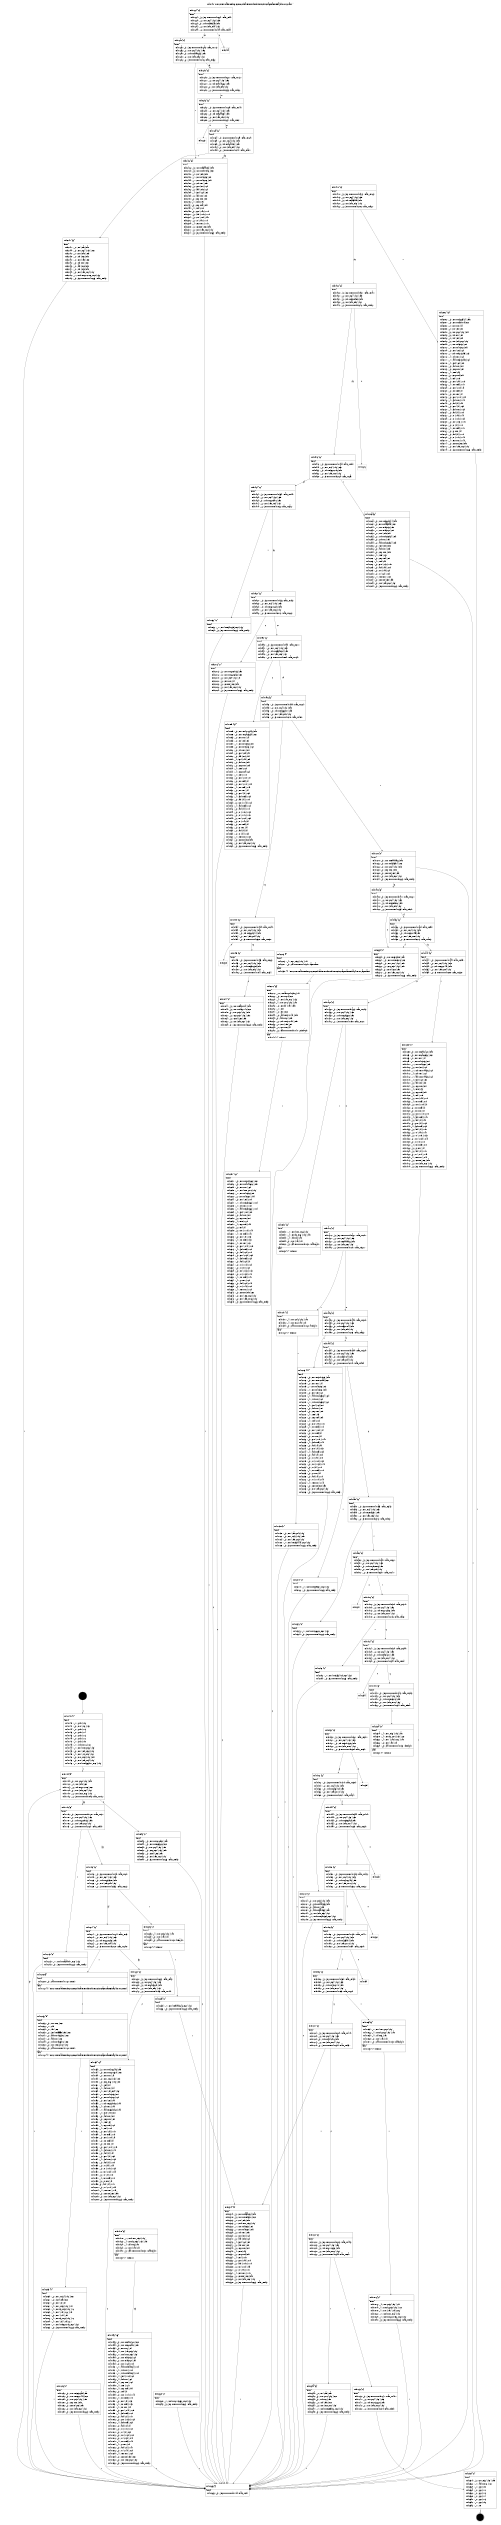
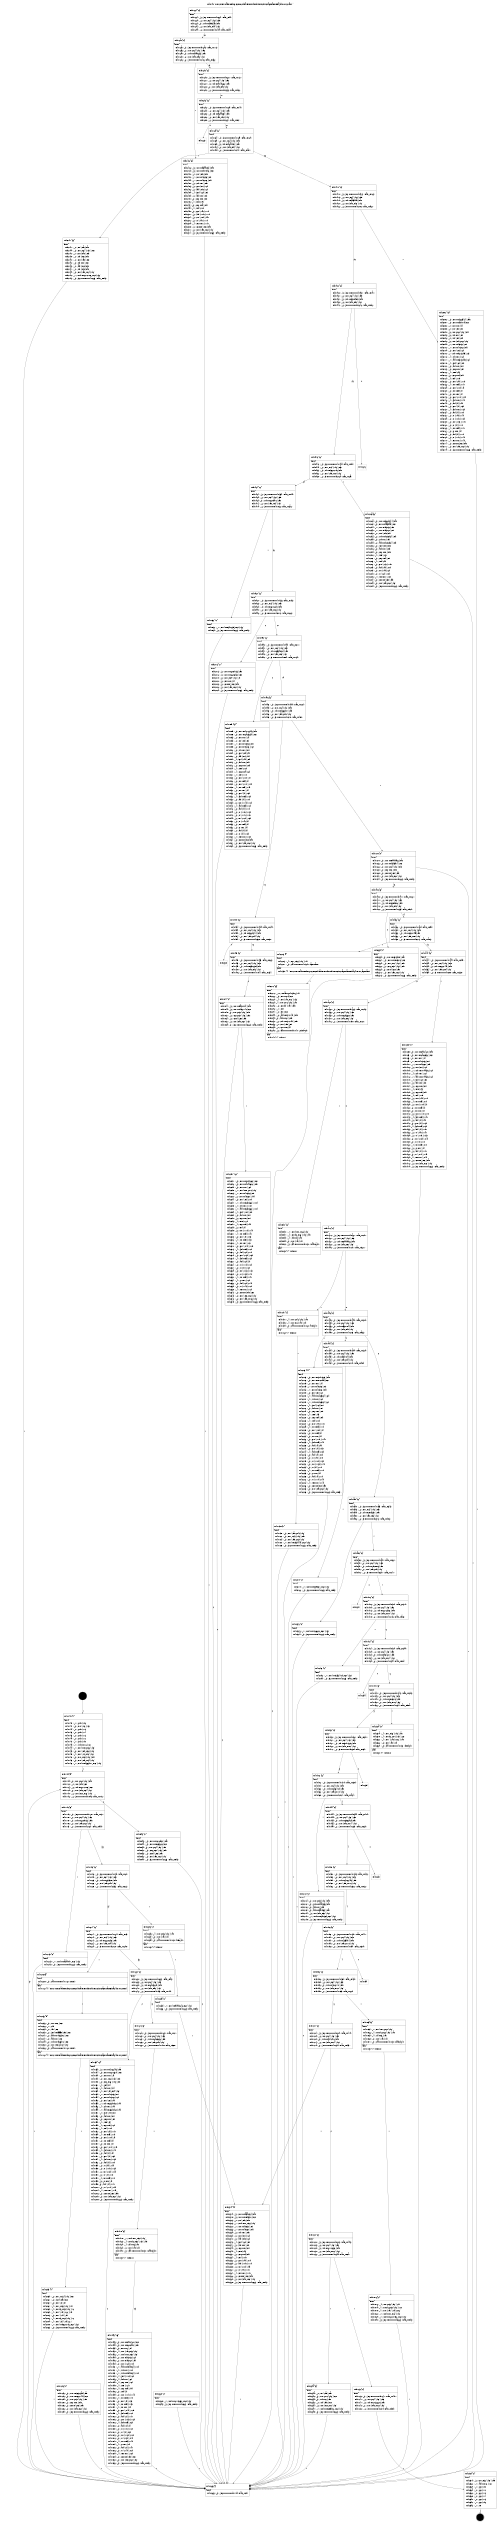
(225, 50) -> none
(224, 155) -> (291, 169)
(405, 945) -> (374, 947)
(271, 1106) -> (244, 1099)
(358, 1431) -> (384, 1414)
none -> (366, 1717)
(83, 1802) -> none
(374, 1937) -> none
none -> (156, 2036)
